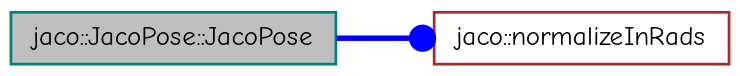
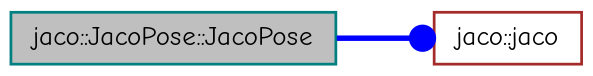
(582, 38) -> (508, 38)
